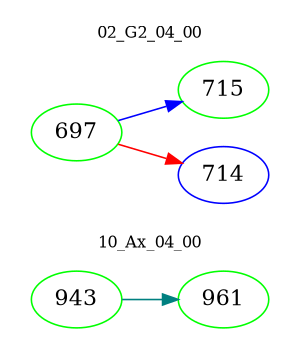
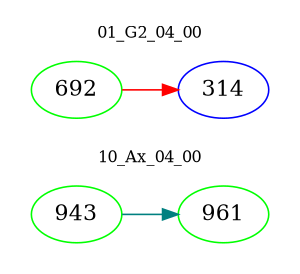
(150, 34) -> (150, 34)
(224, 90) -> none
(77, 132) -> (77, 90)
(224, 175) -> (224, 90)
